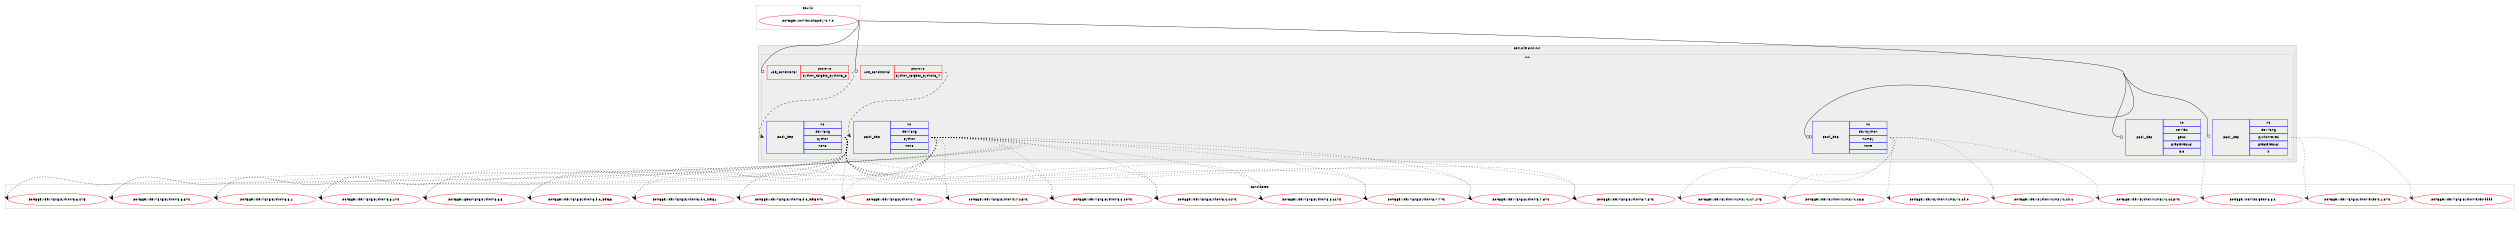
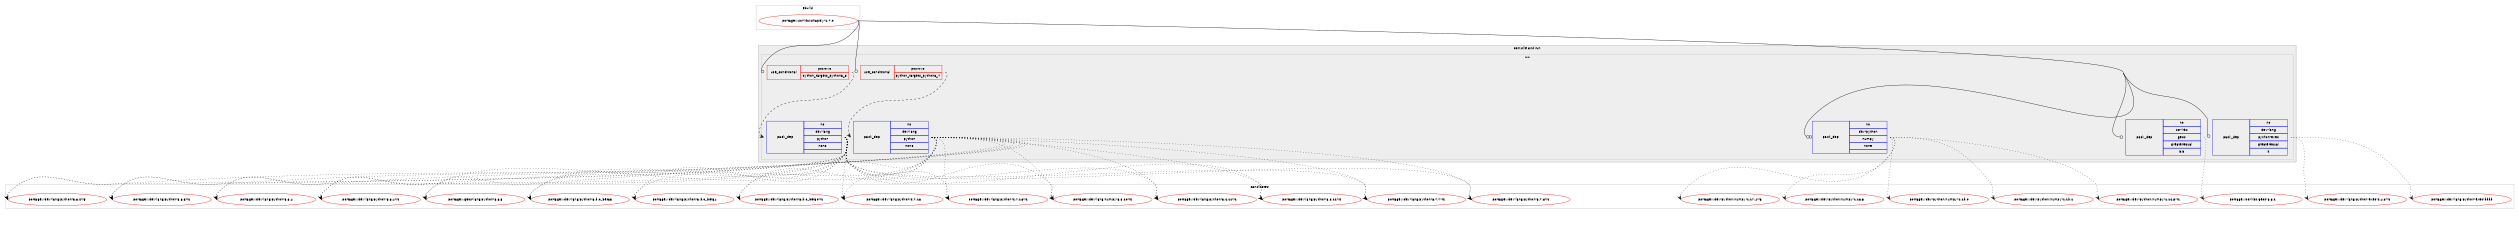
(1103, 200) -> (1103, 200)
(1626, 200) -> none
